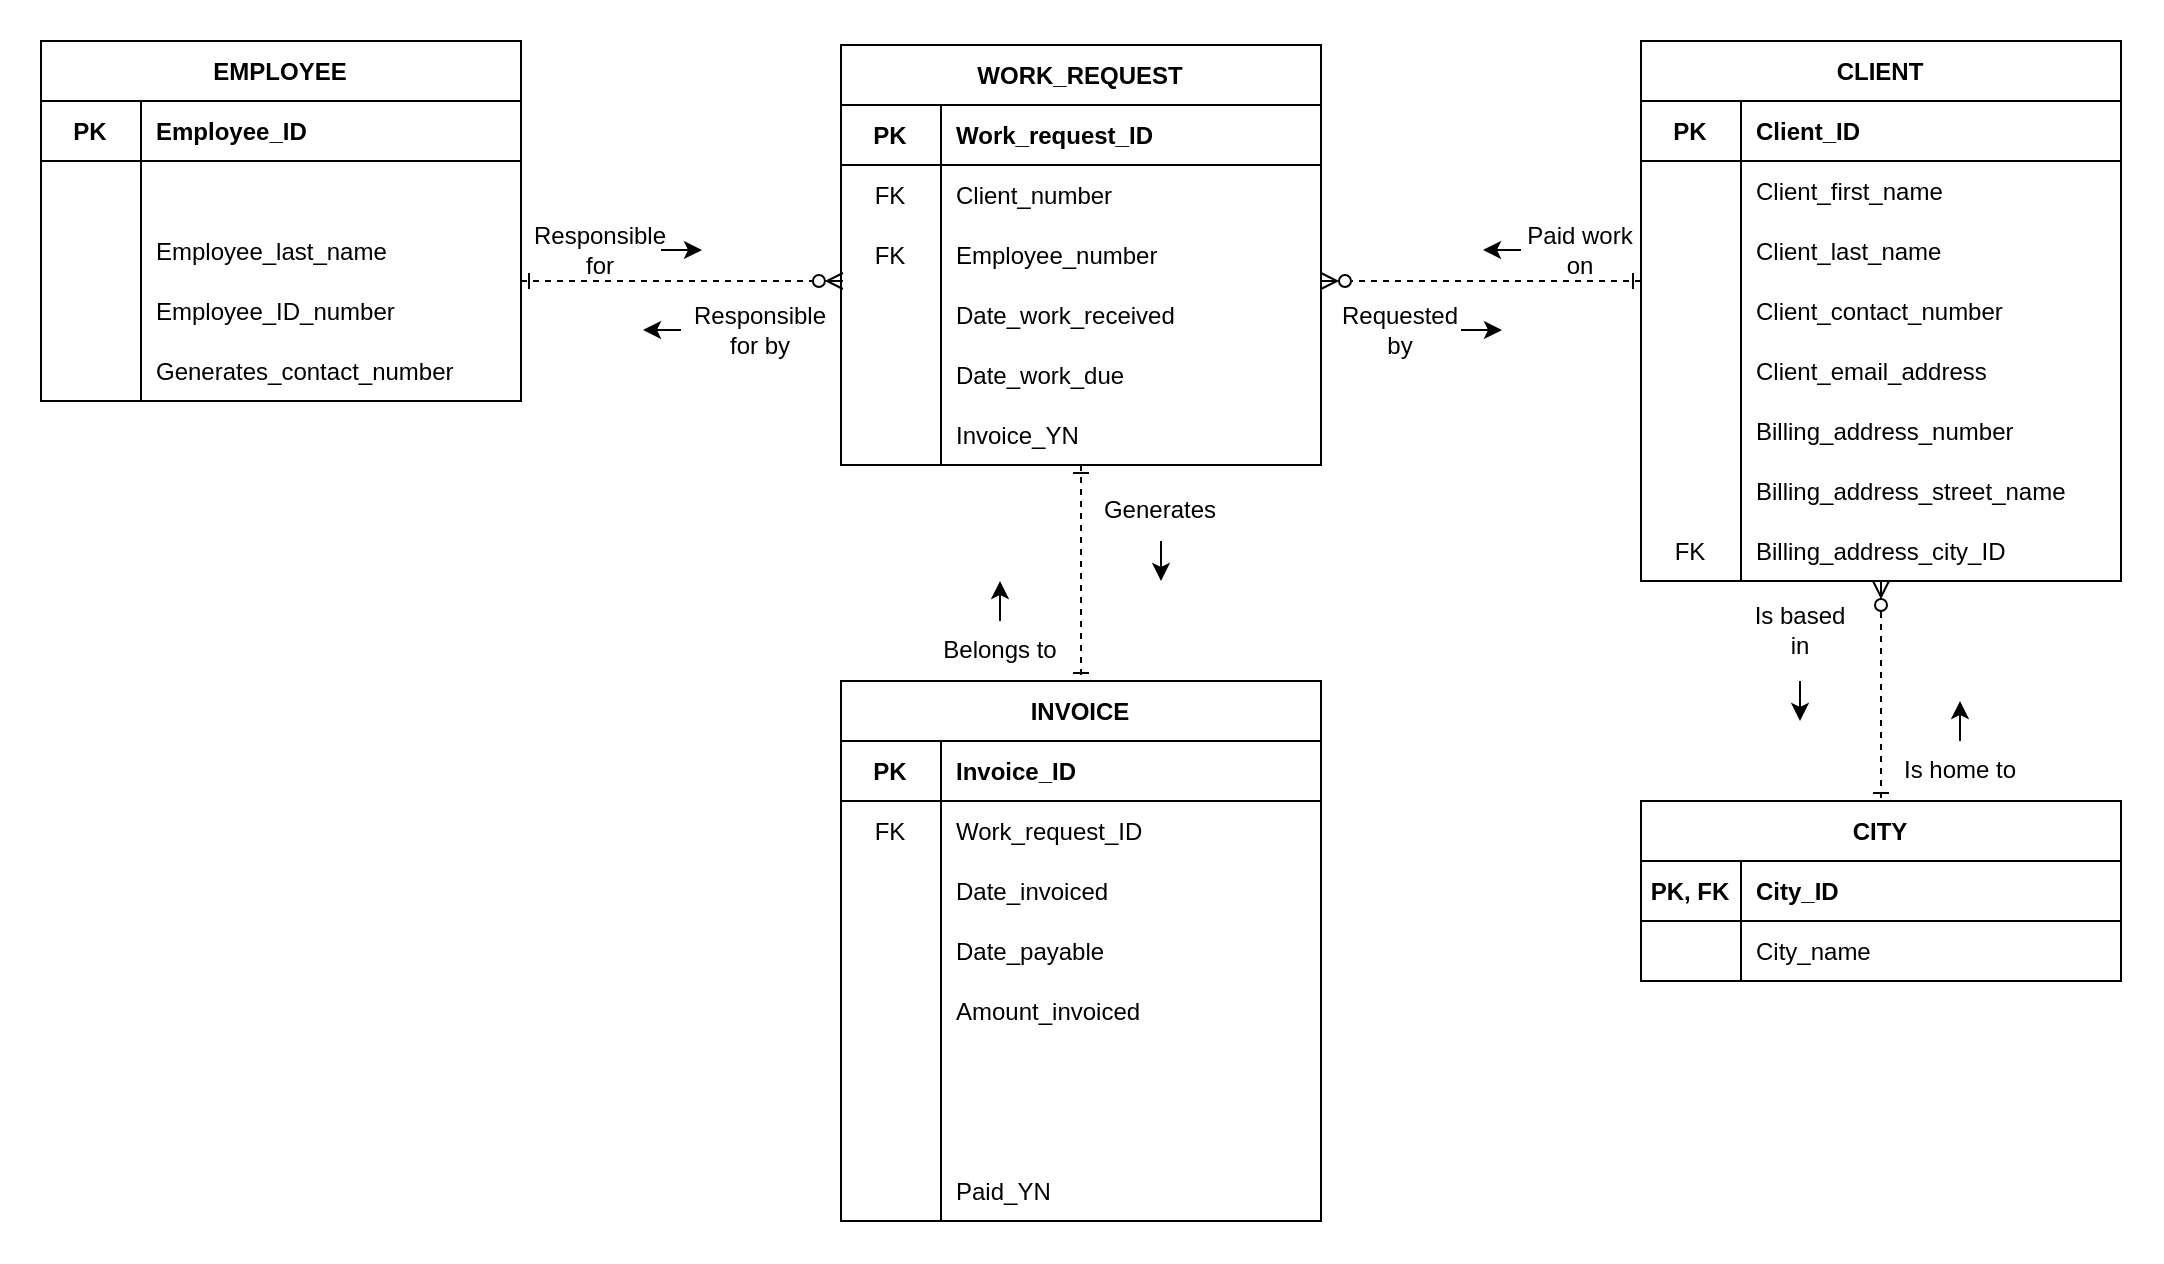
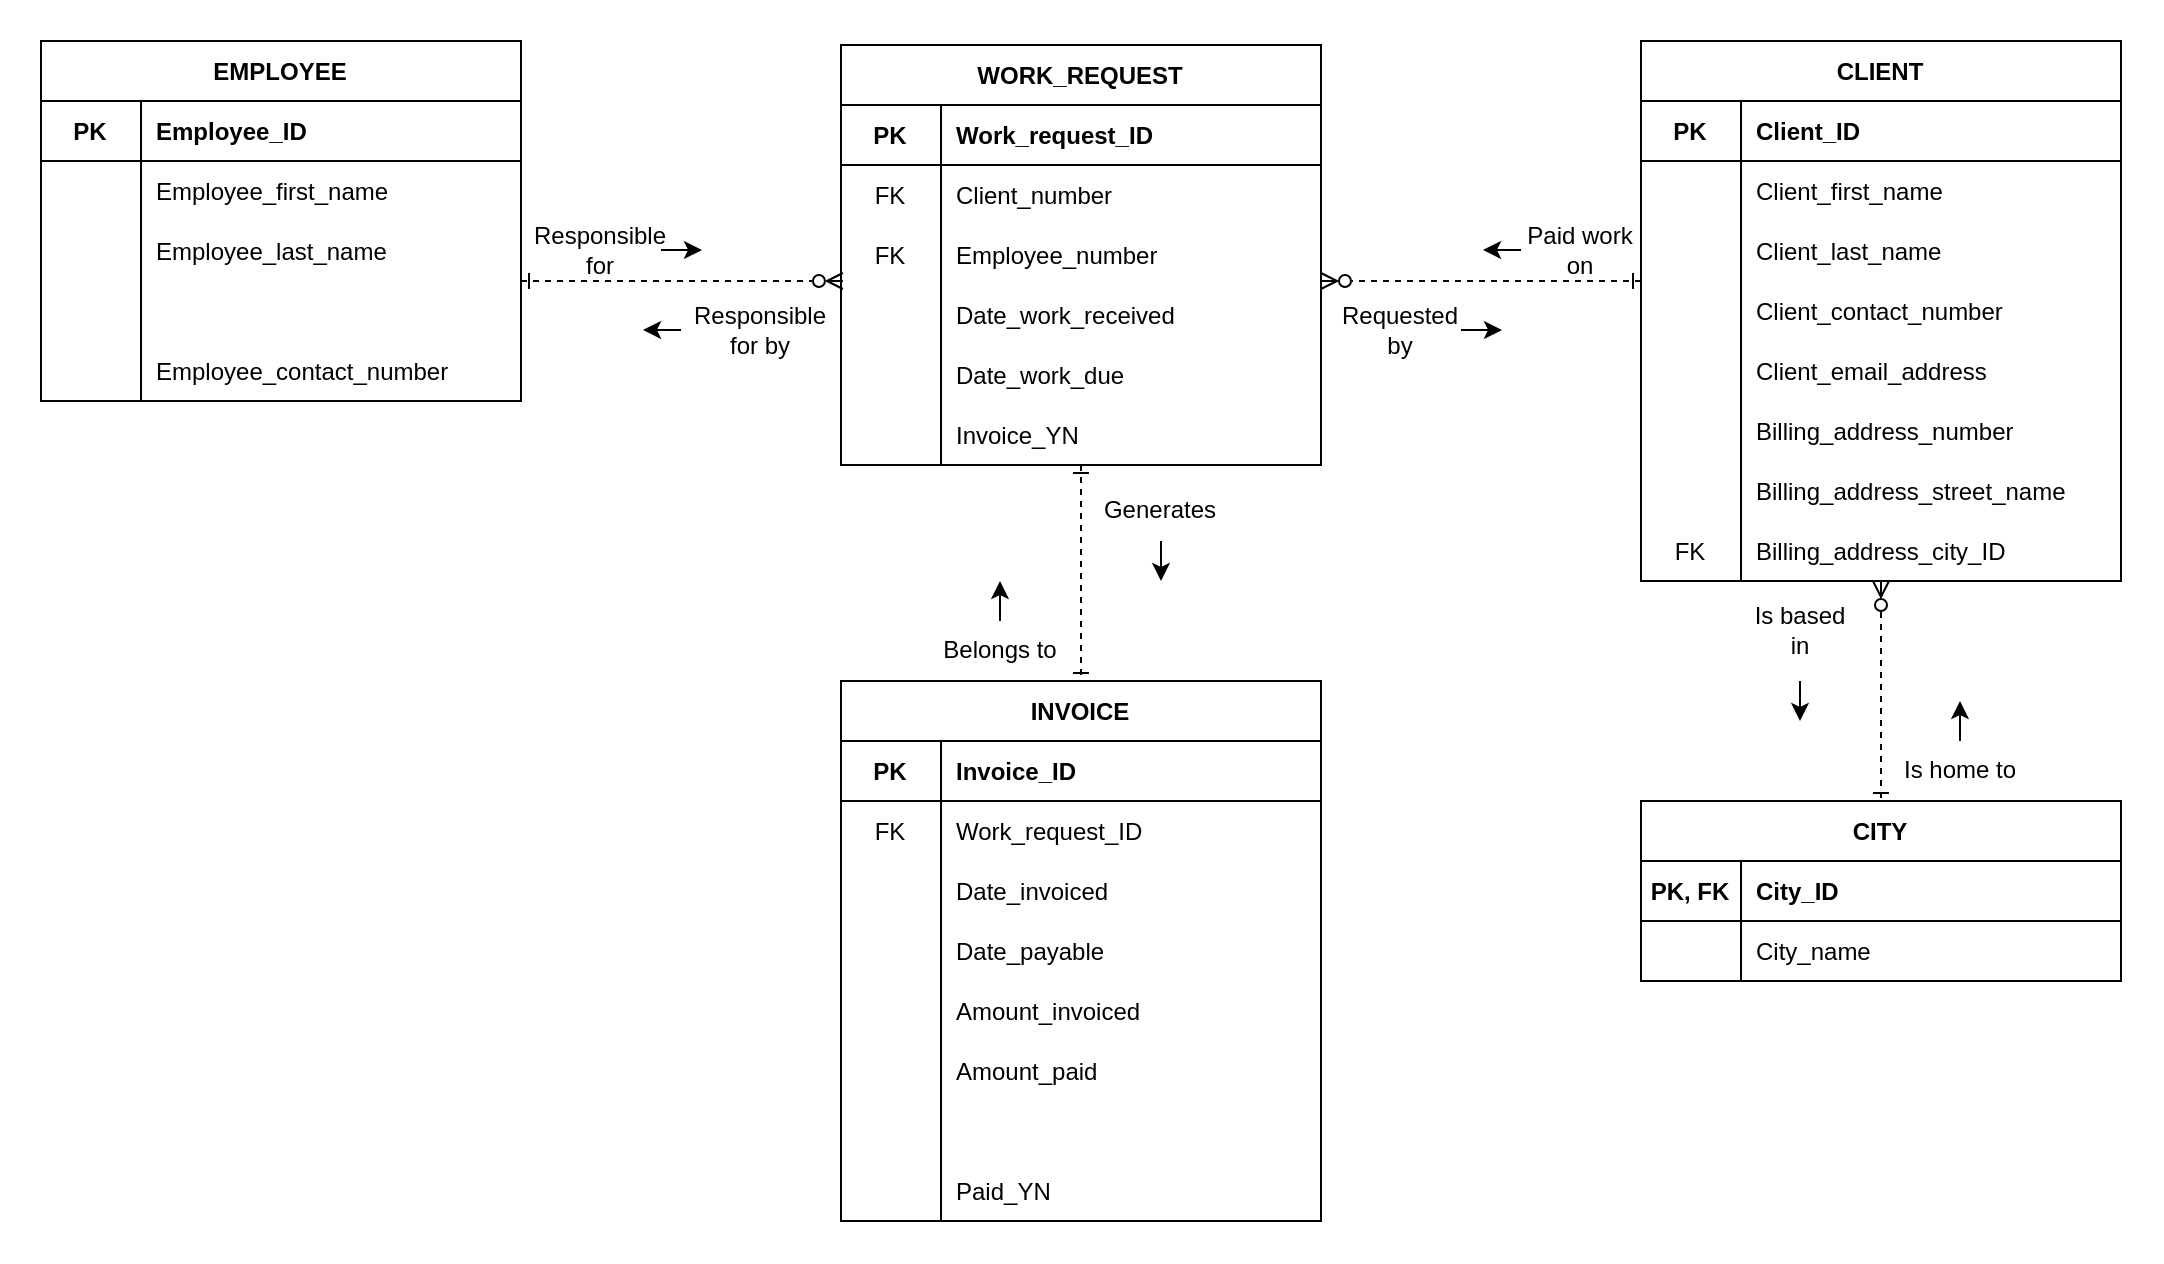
none -> (331, 191)
(331, 311) -> none
(317, 372) -> (307, 372)
none -> (1131, 1071)
